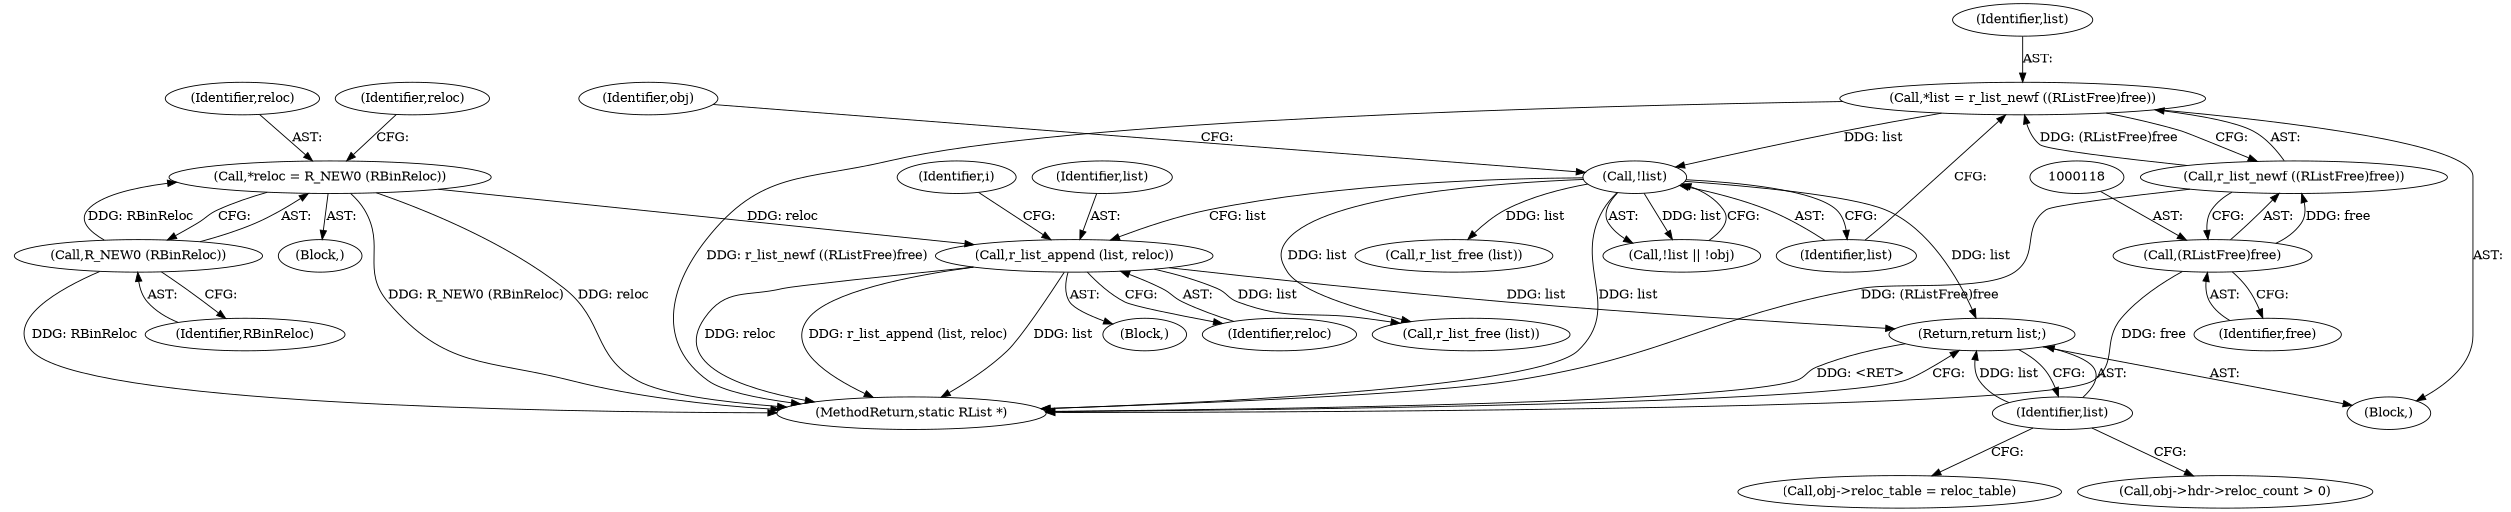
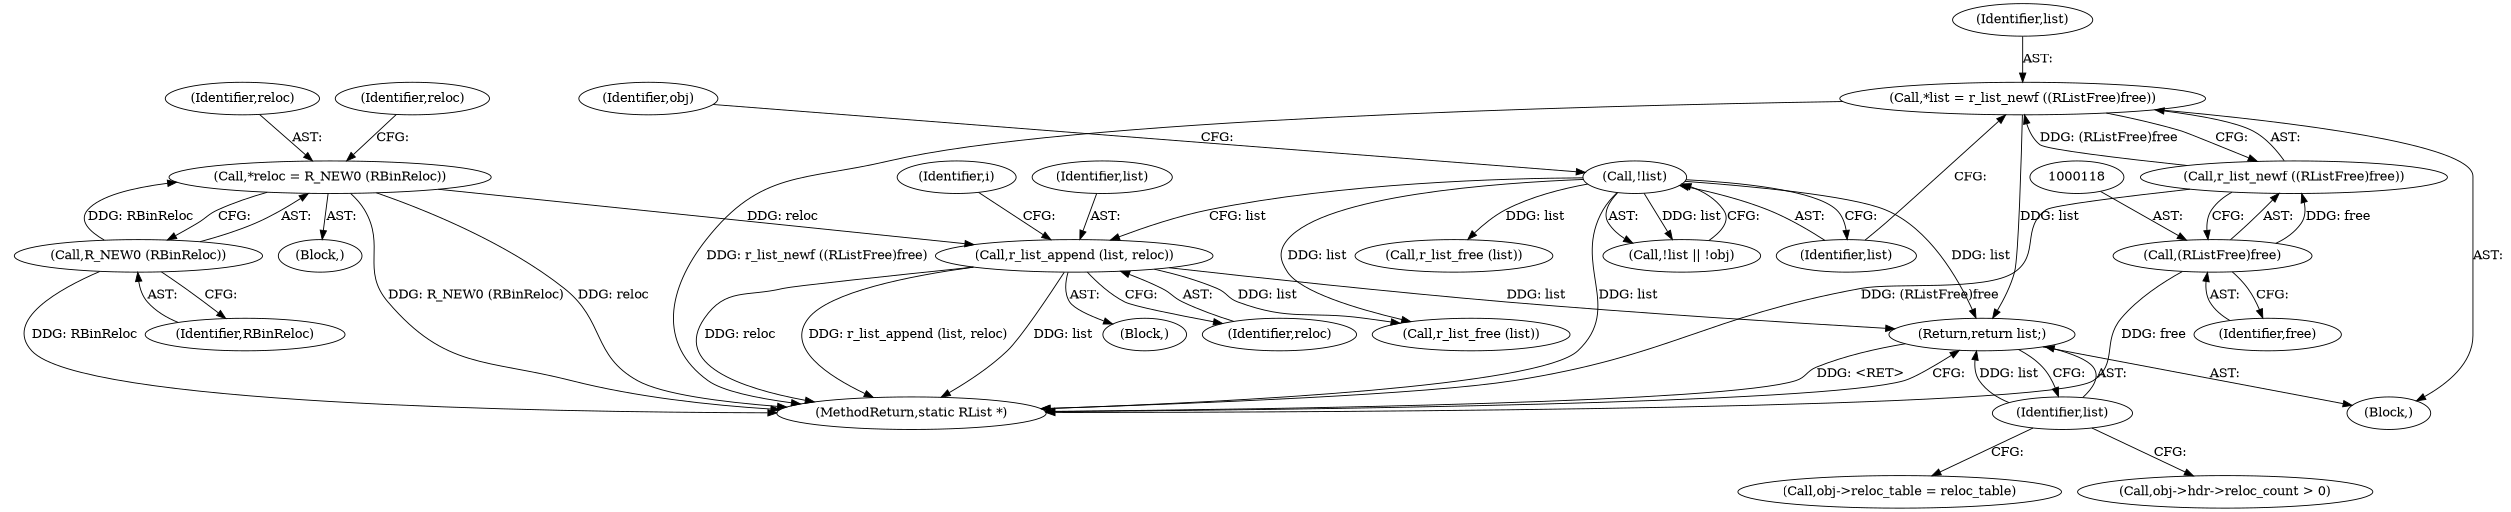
(1813, 137) -> (2019, 215)
